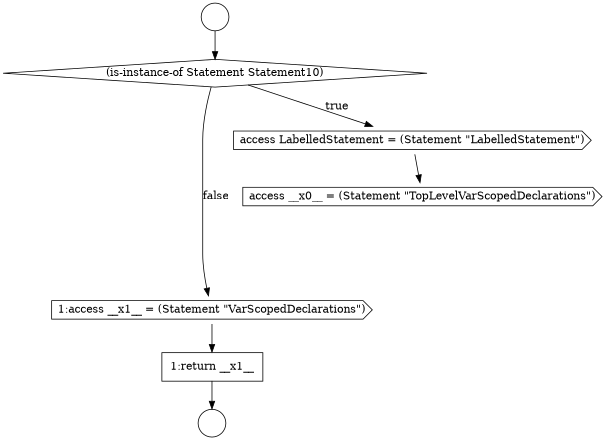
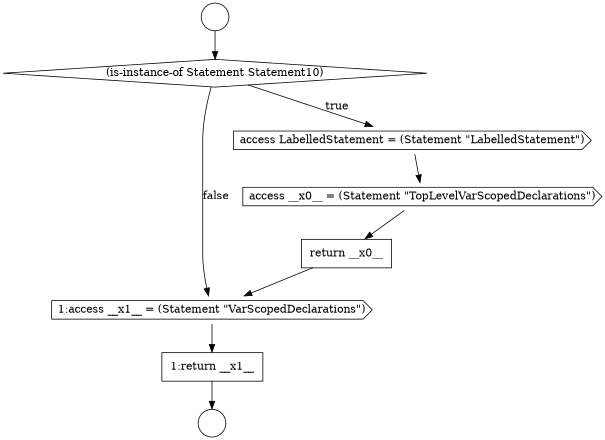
none -> (346, 253)
